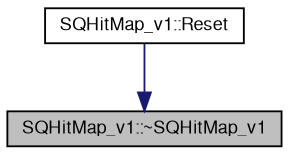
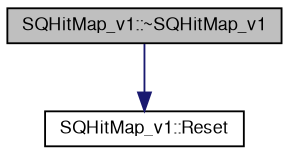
(144, 68) -> (144, 68)
